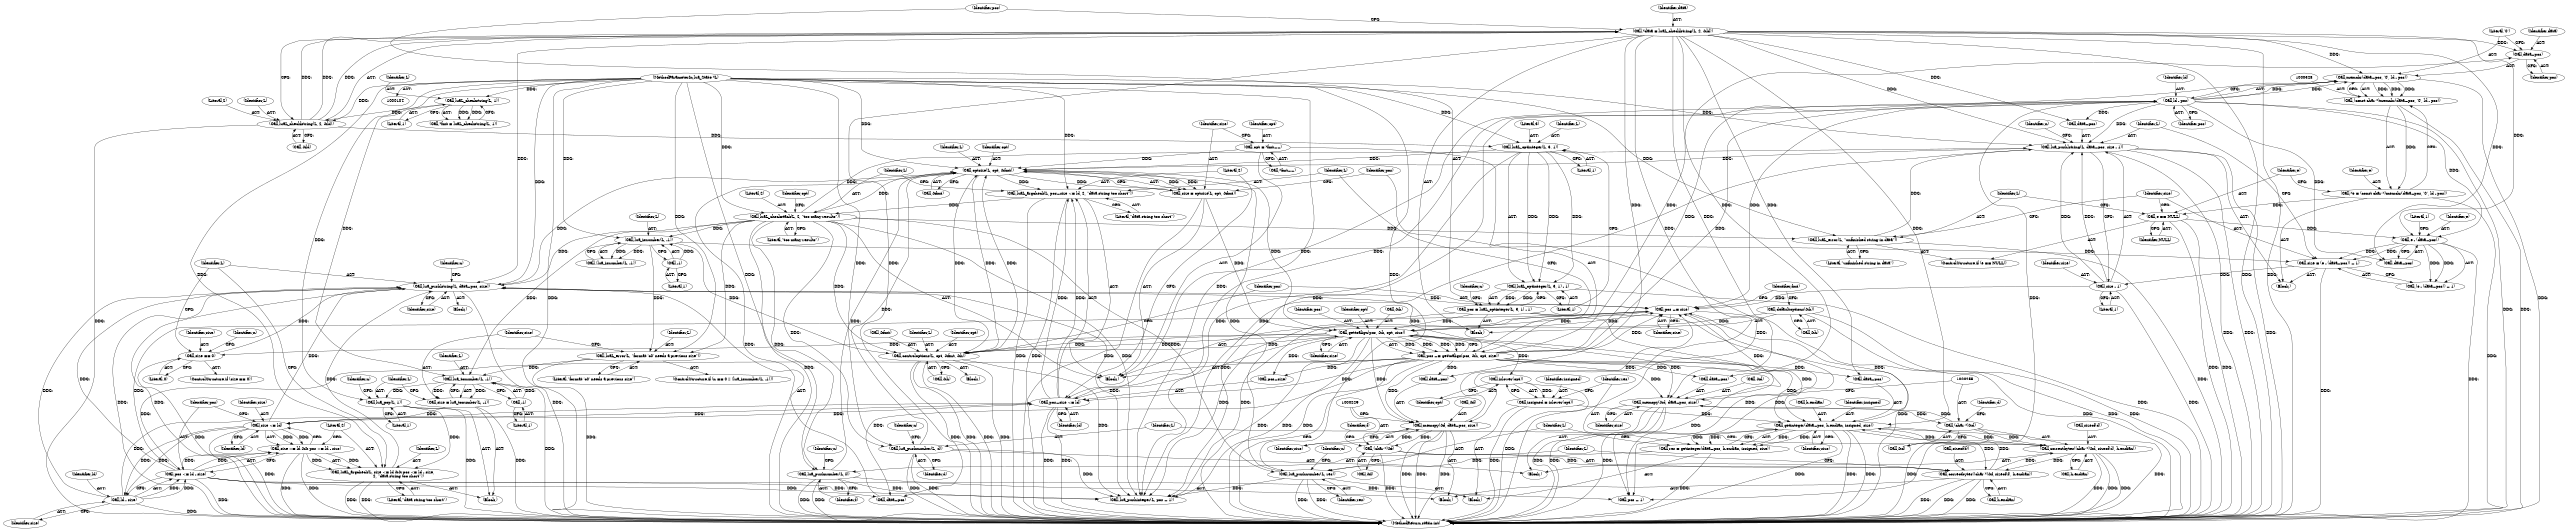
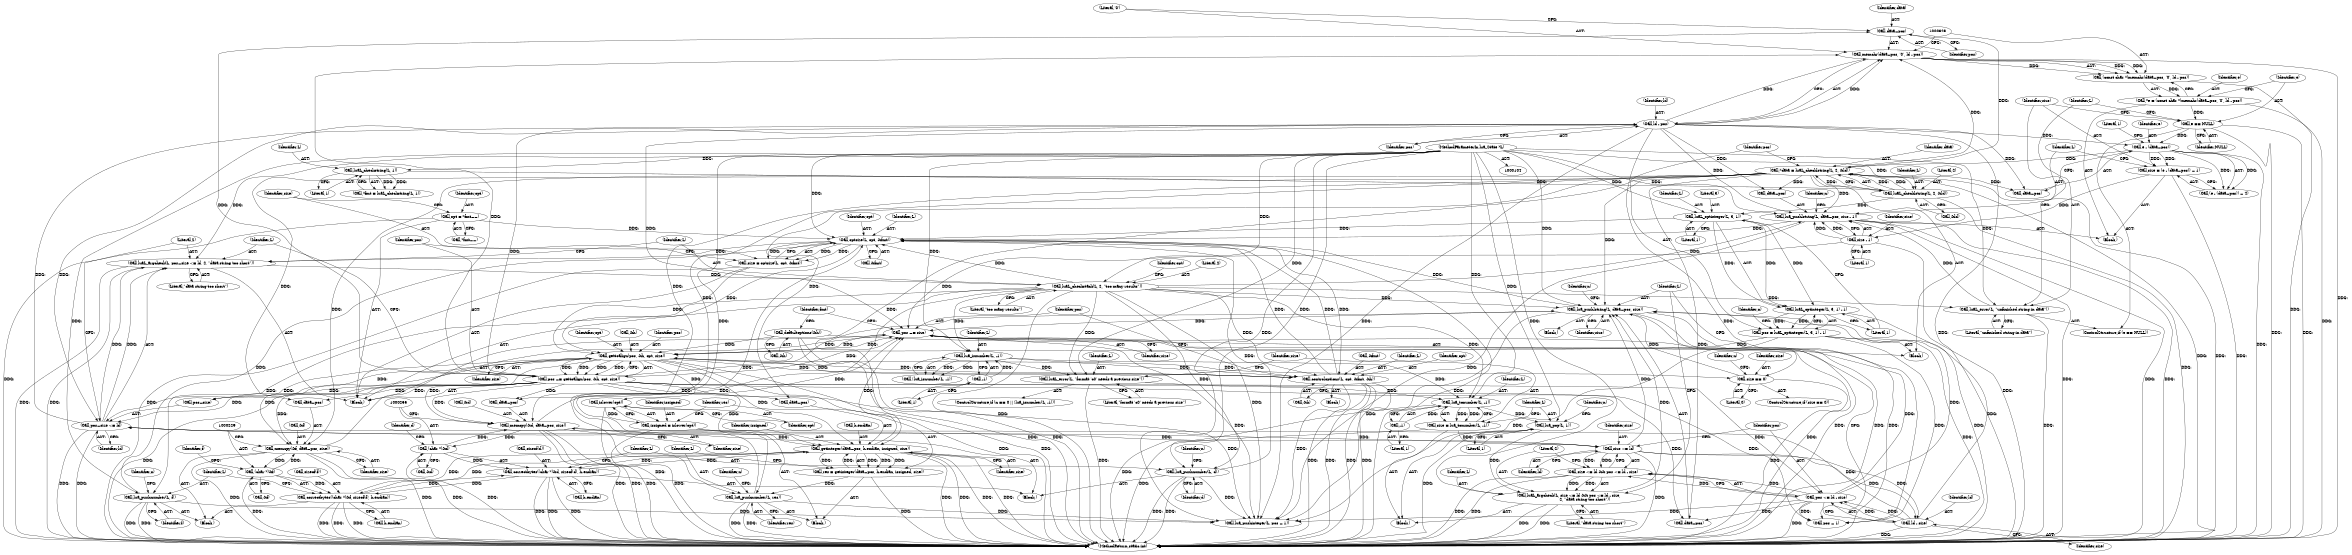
(2261, 34) -> (1990, 163)
(2350, 92) -> (1927, 45)
(1483, 247) -> (1237, 362)
(2430, 287) -> (2224, 194)
(1268, 300) -> none
(1781, 403) -> (1856, 426)
(1308, 437) -> (149, 461)
(1750, 437) -> (849, 461)
(685, 516) -> none
